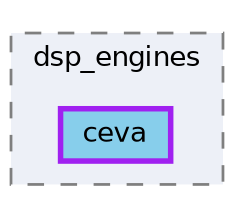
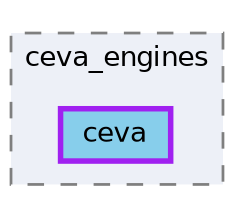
(117, 59) -> (117, 59)
